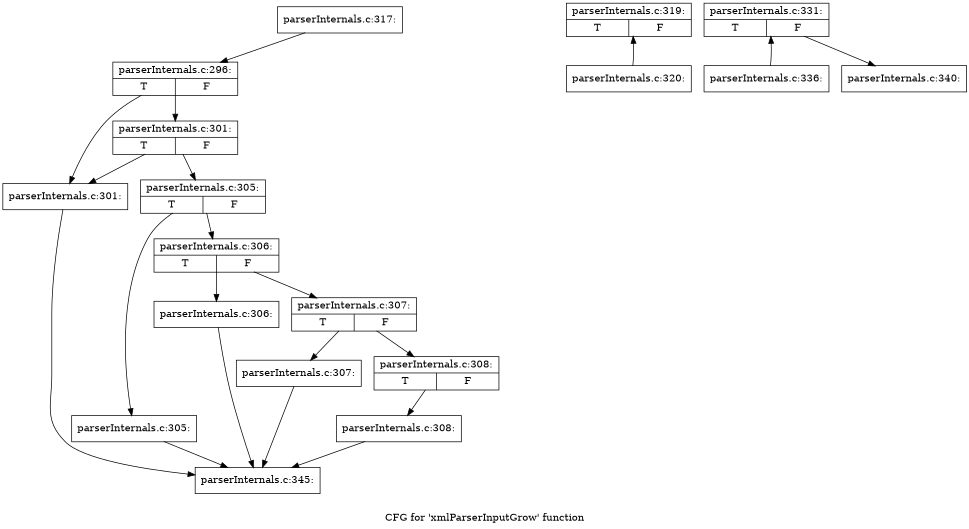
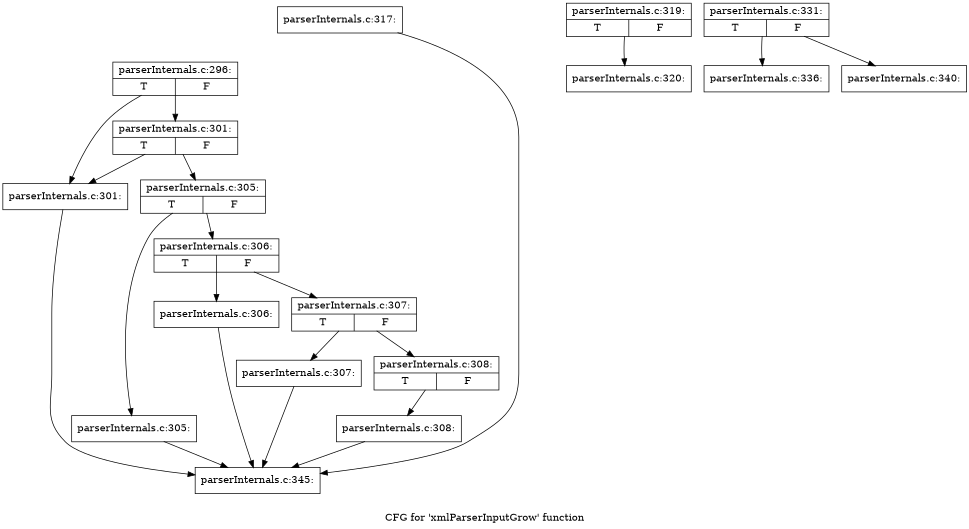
(266, 46) -> (519, 287)
(634, 55) -> (624, 47)
(771, 55) -> (762, 47)
